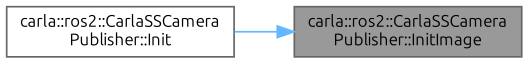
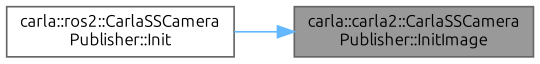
(408, 32) -> (414, 32)
